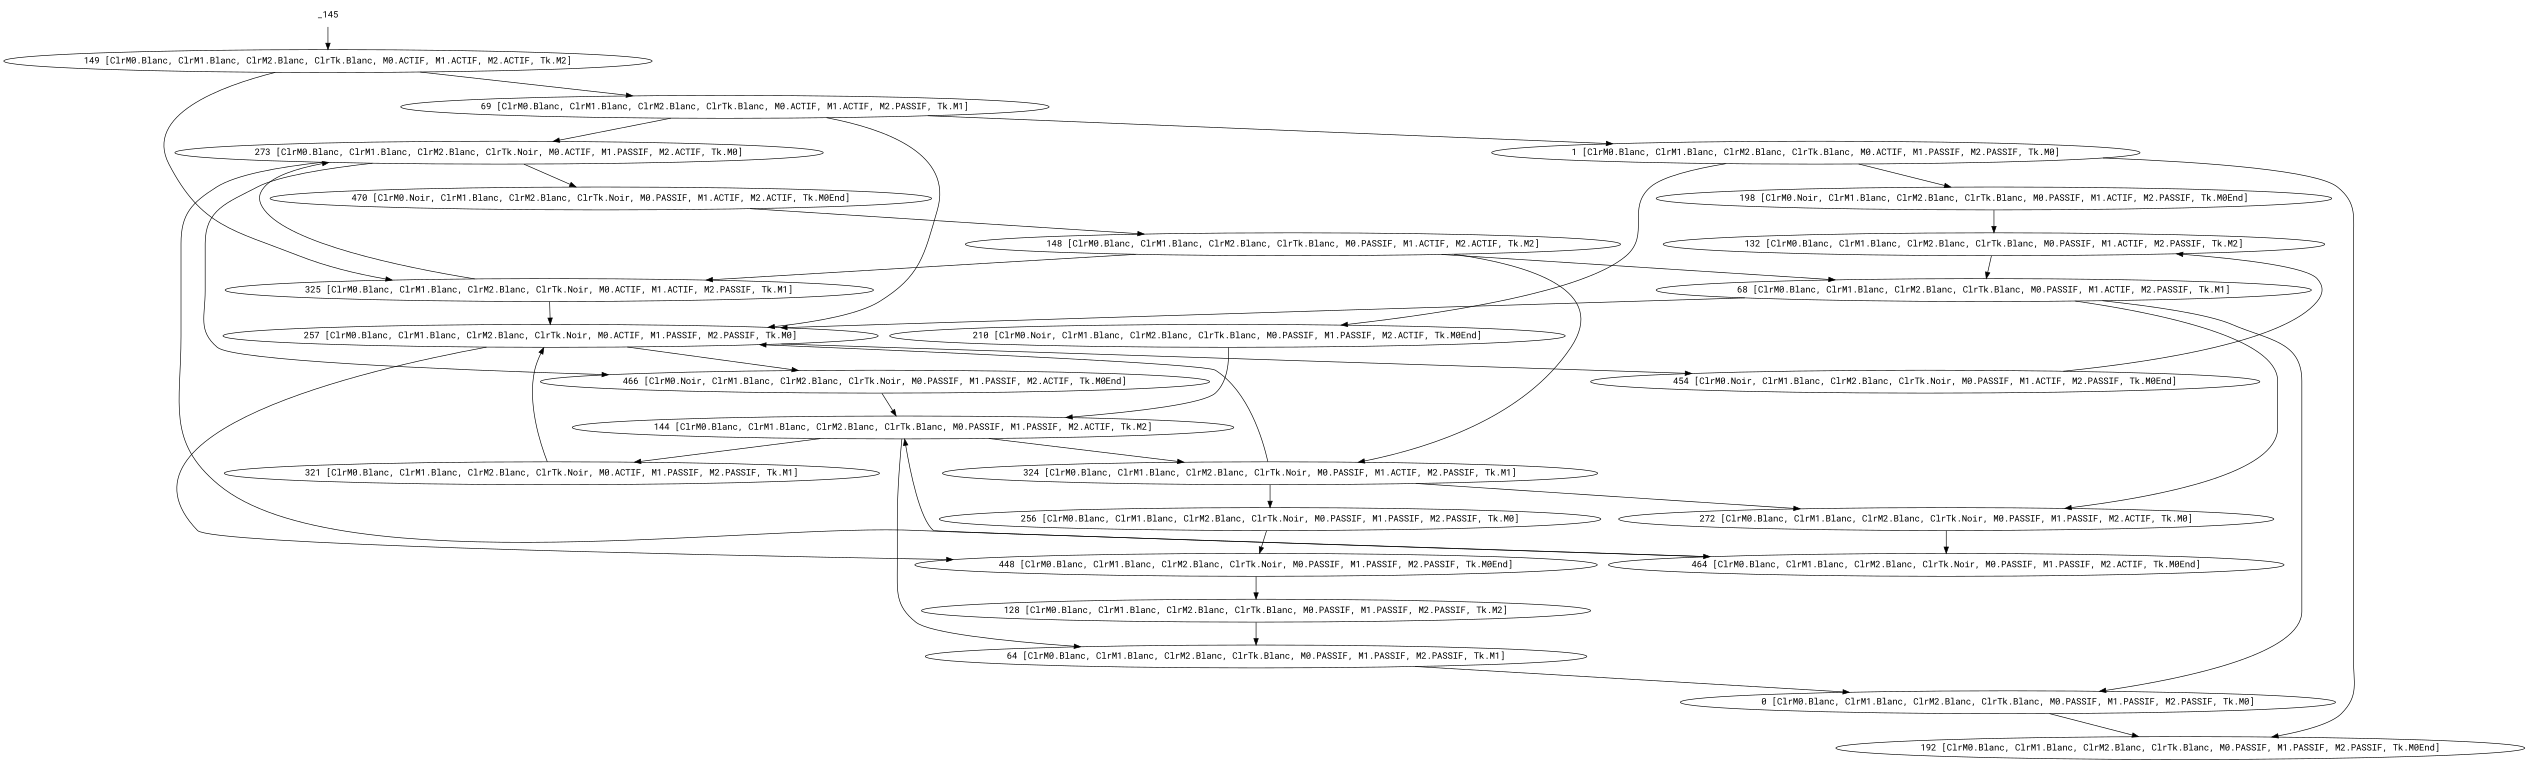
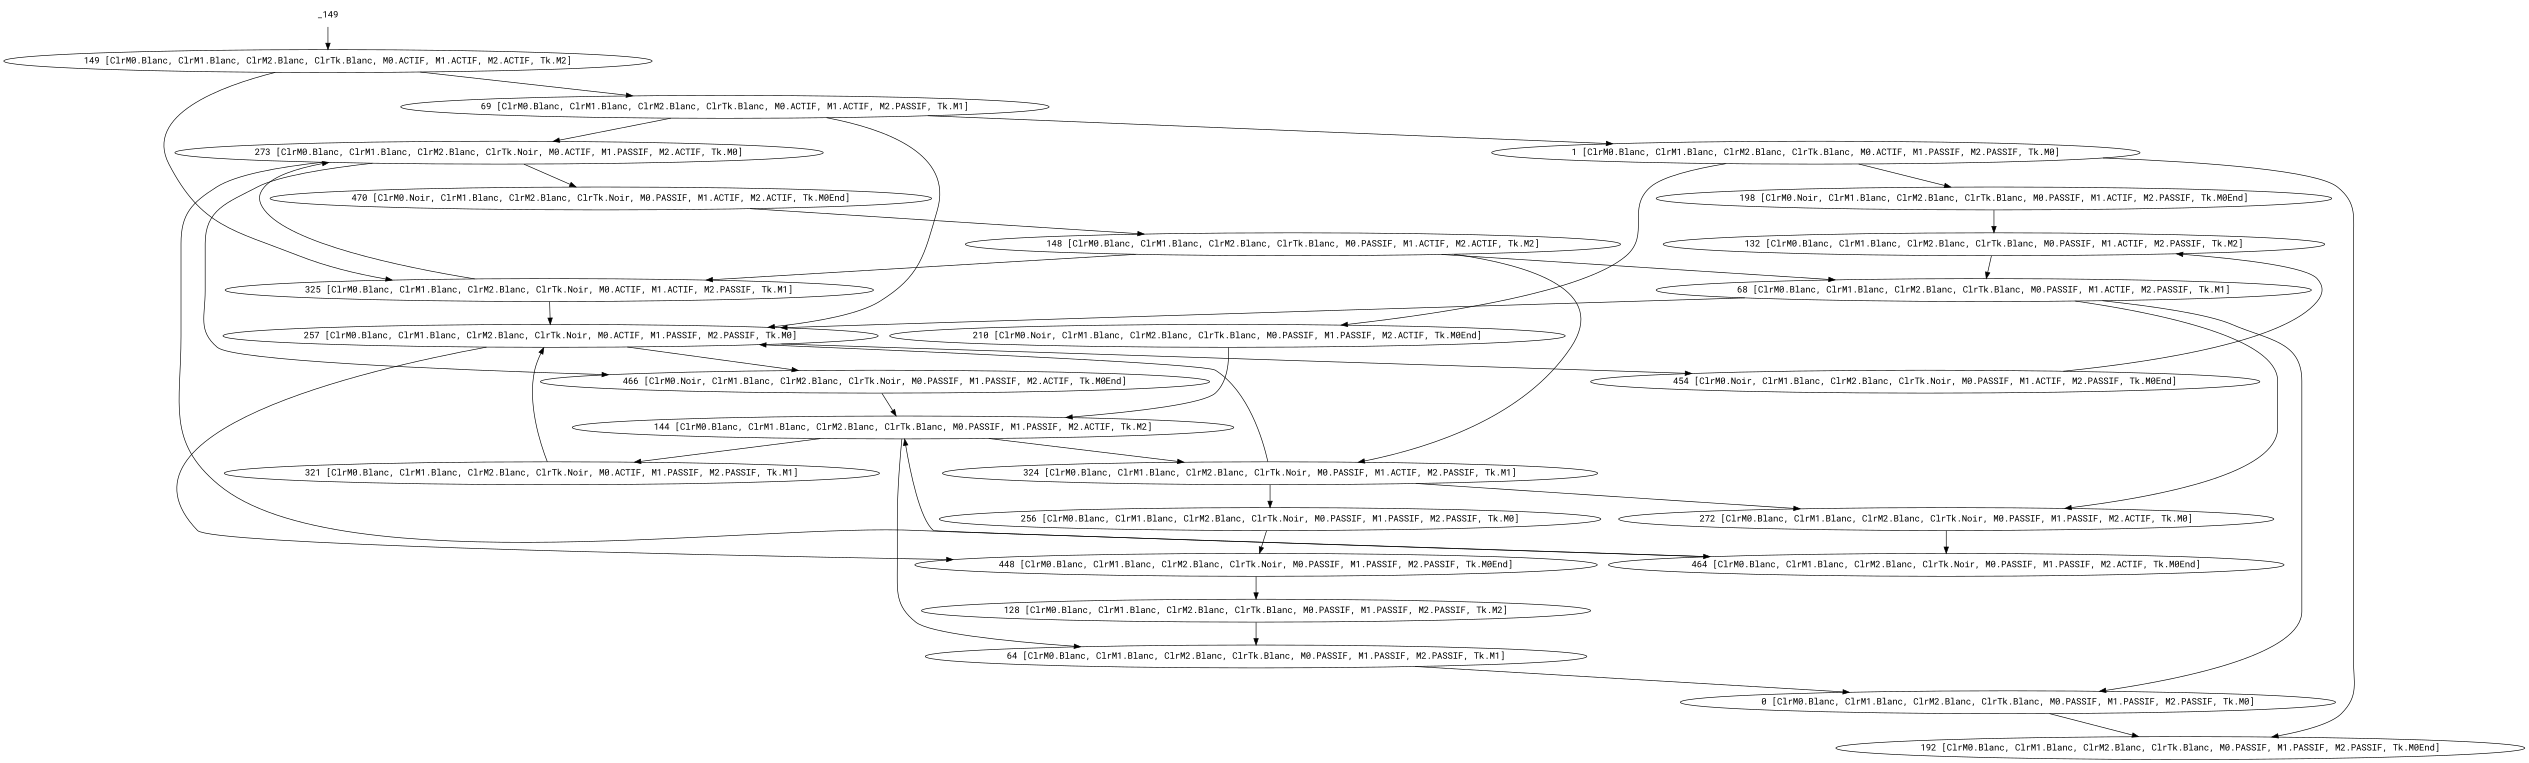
(328, 15) -> (328, 15)
